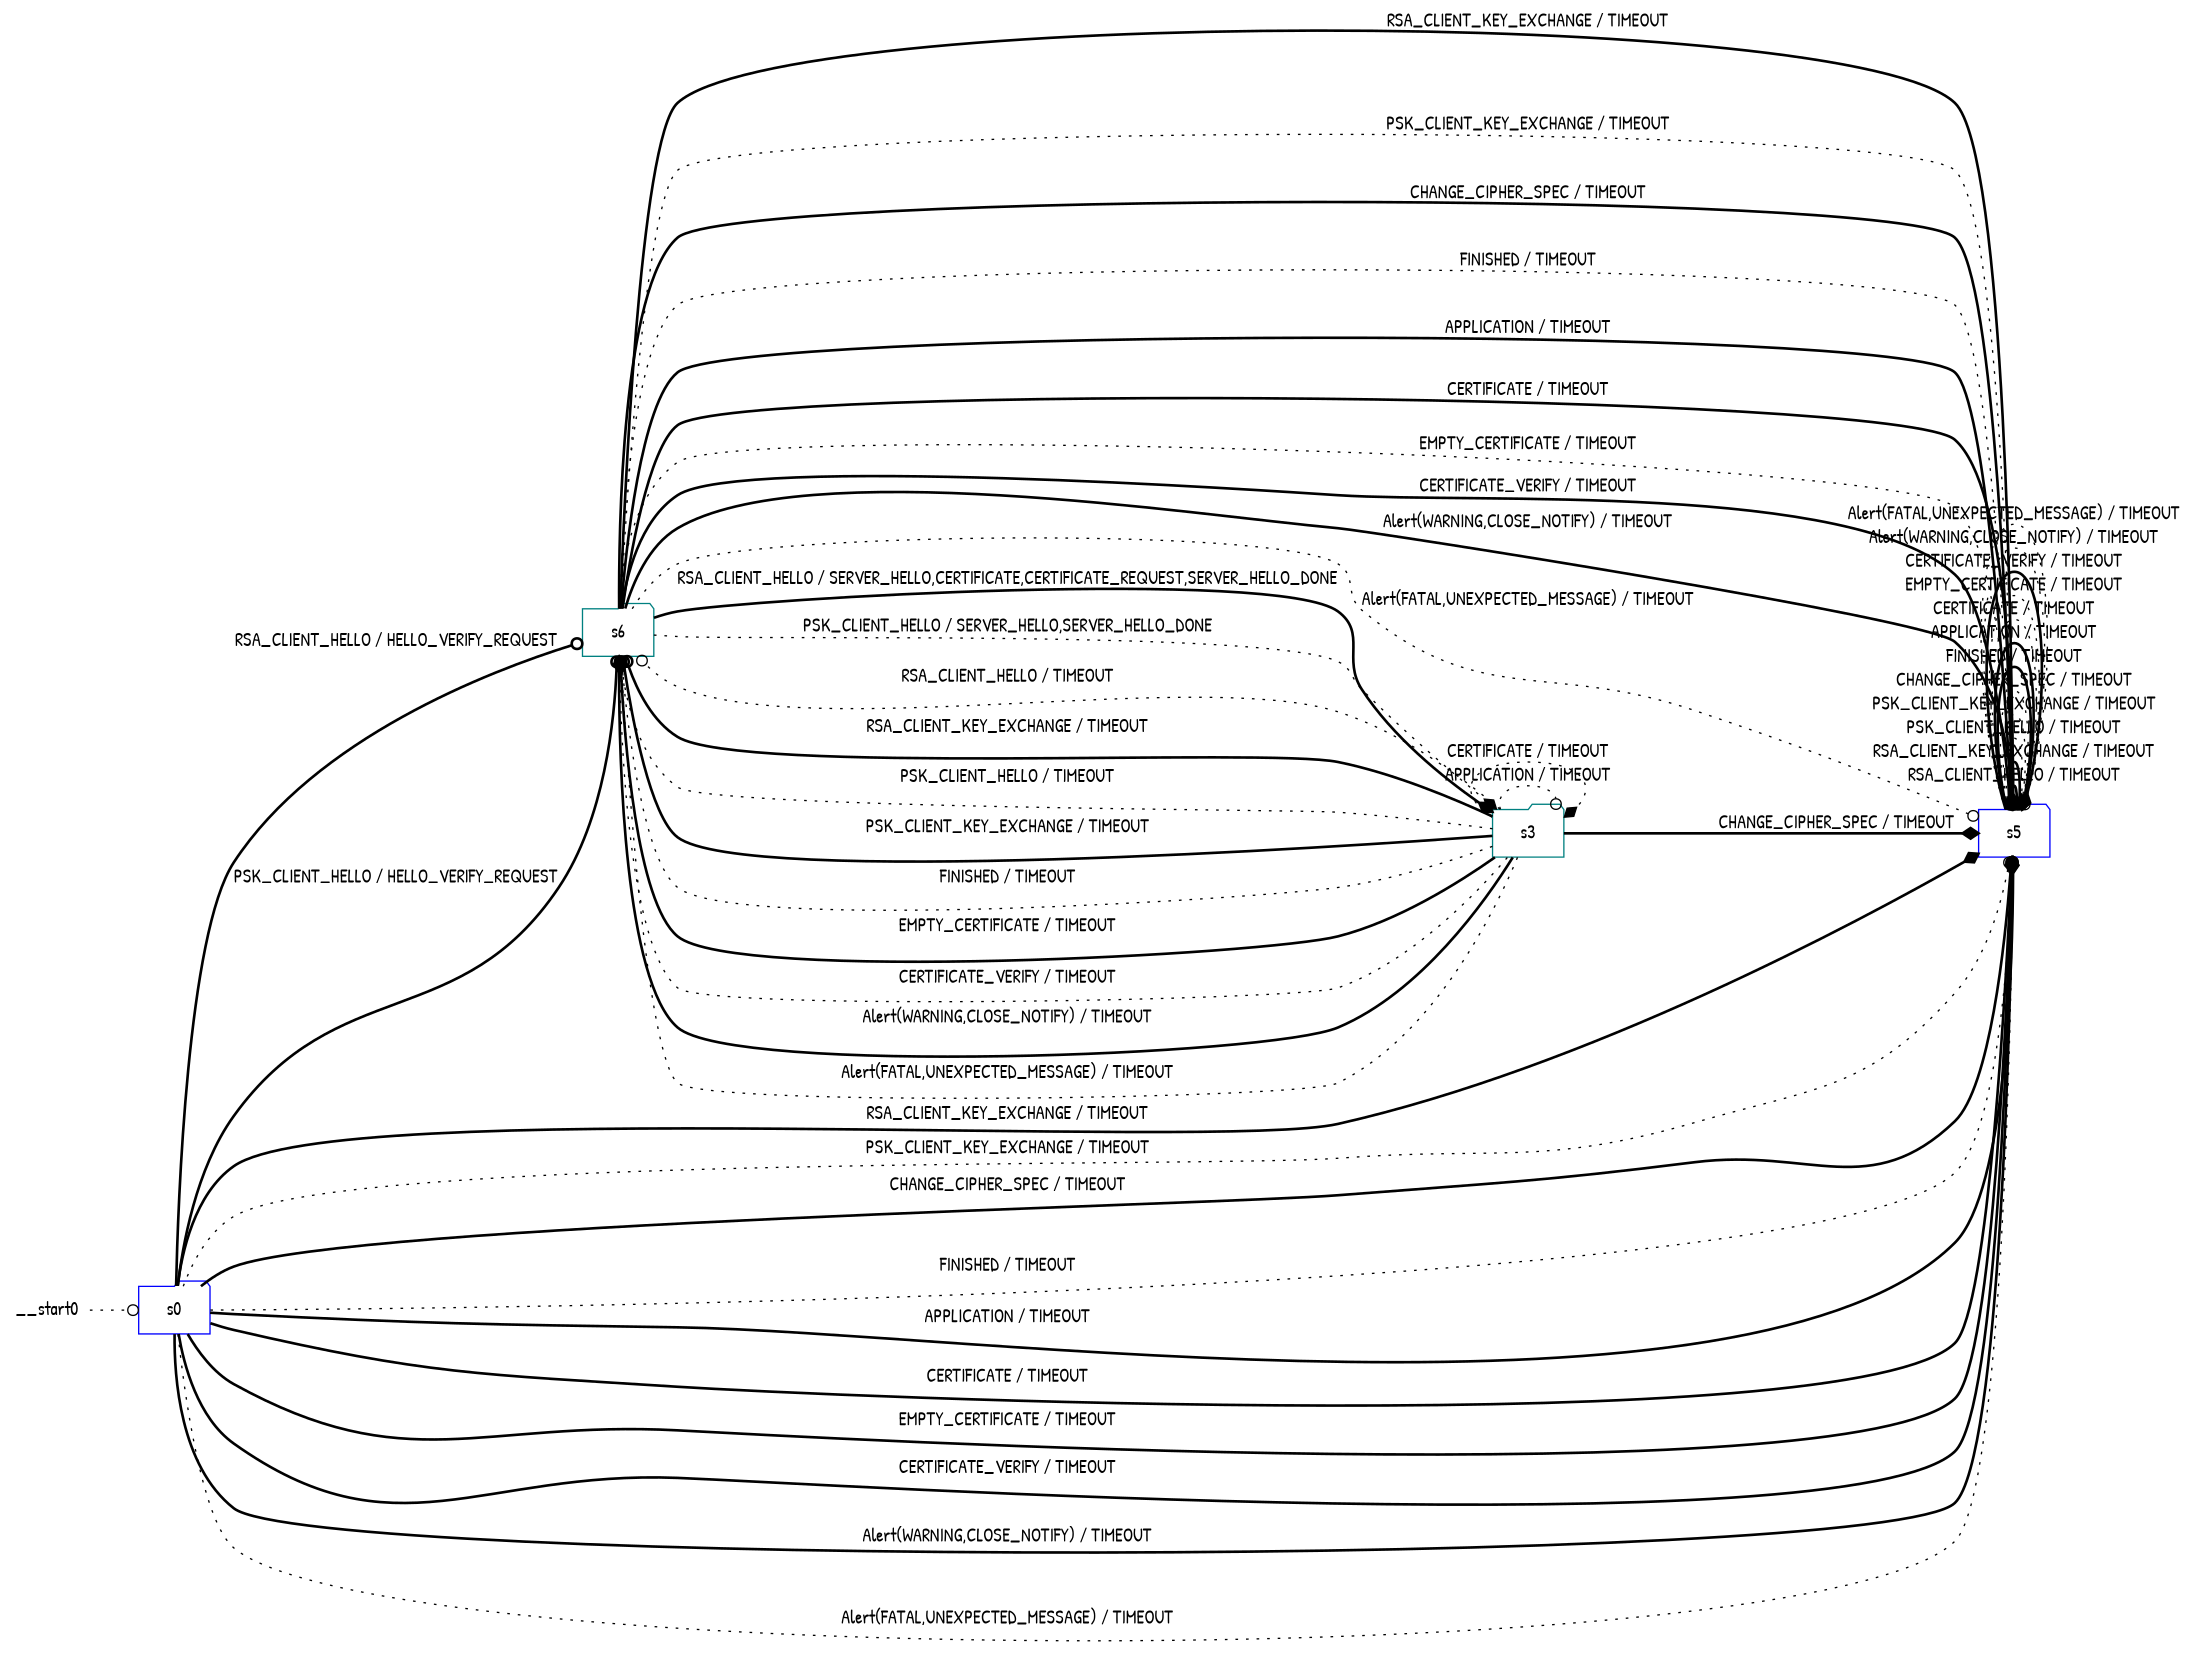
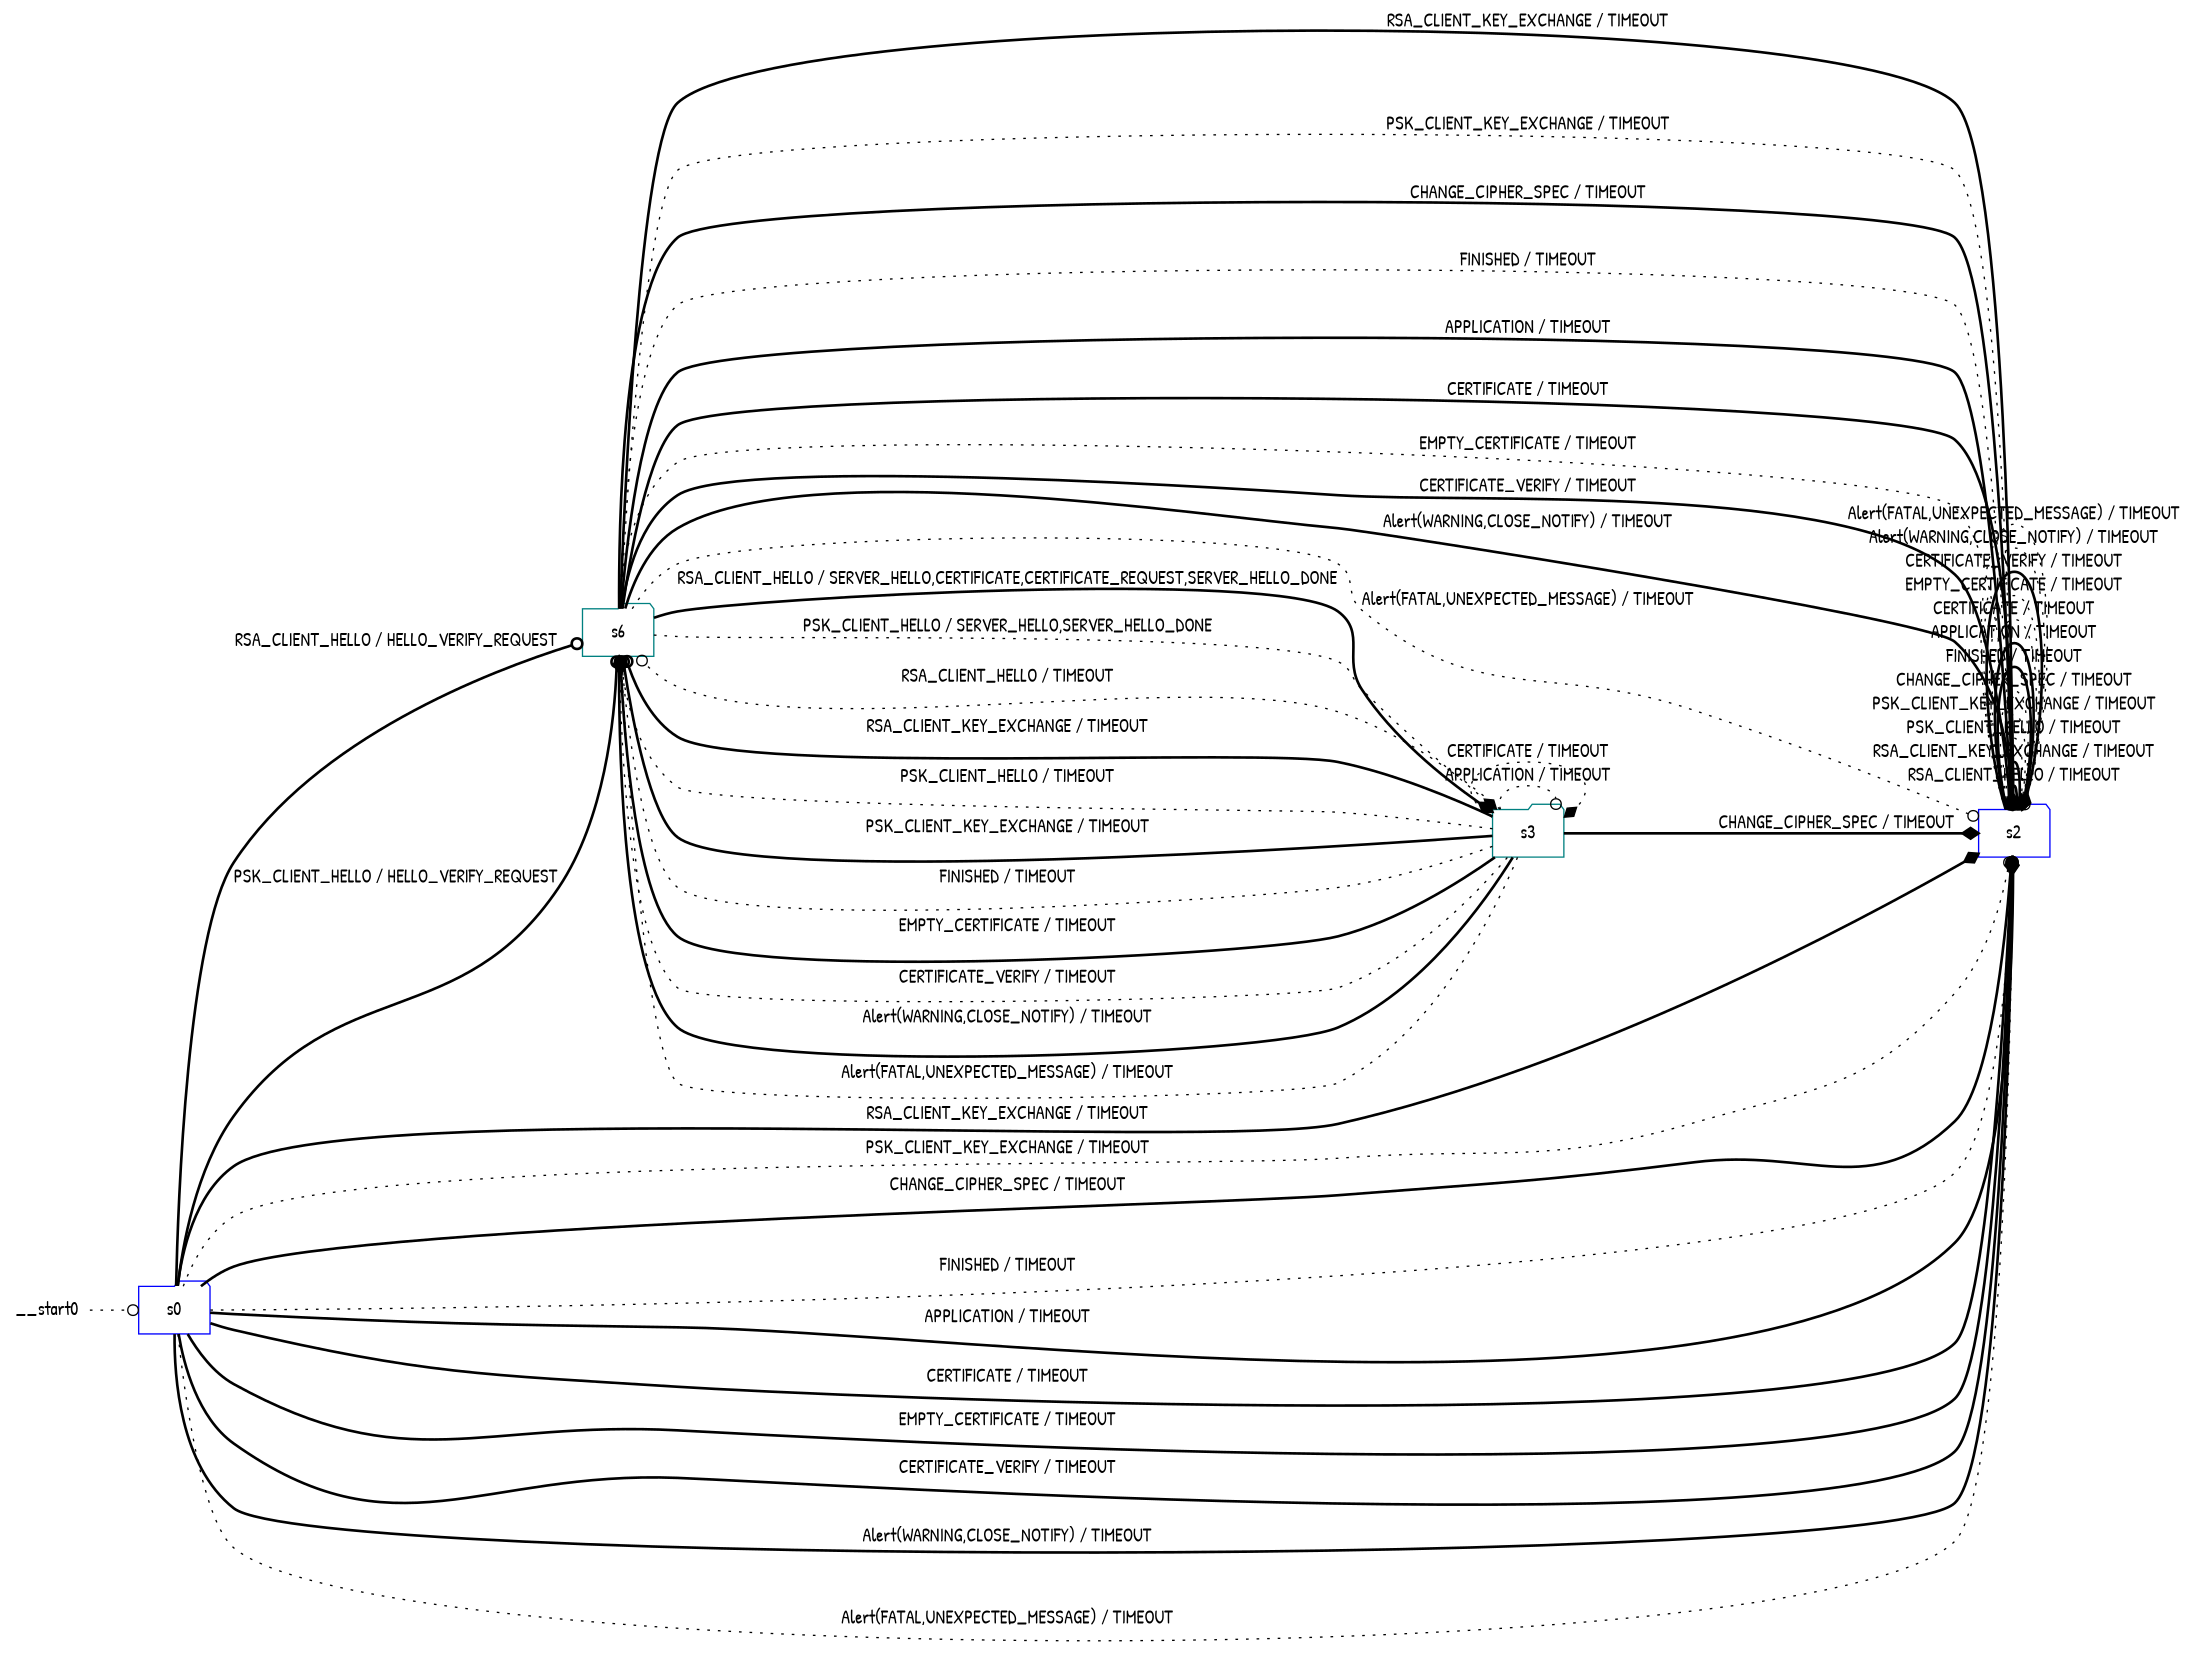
(2014, 833) -> (2014, 833)
